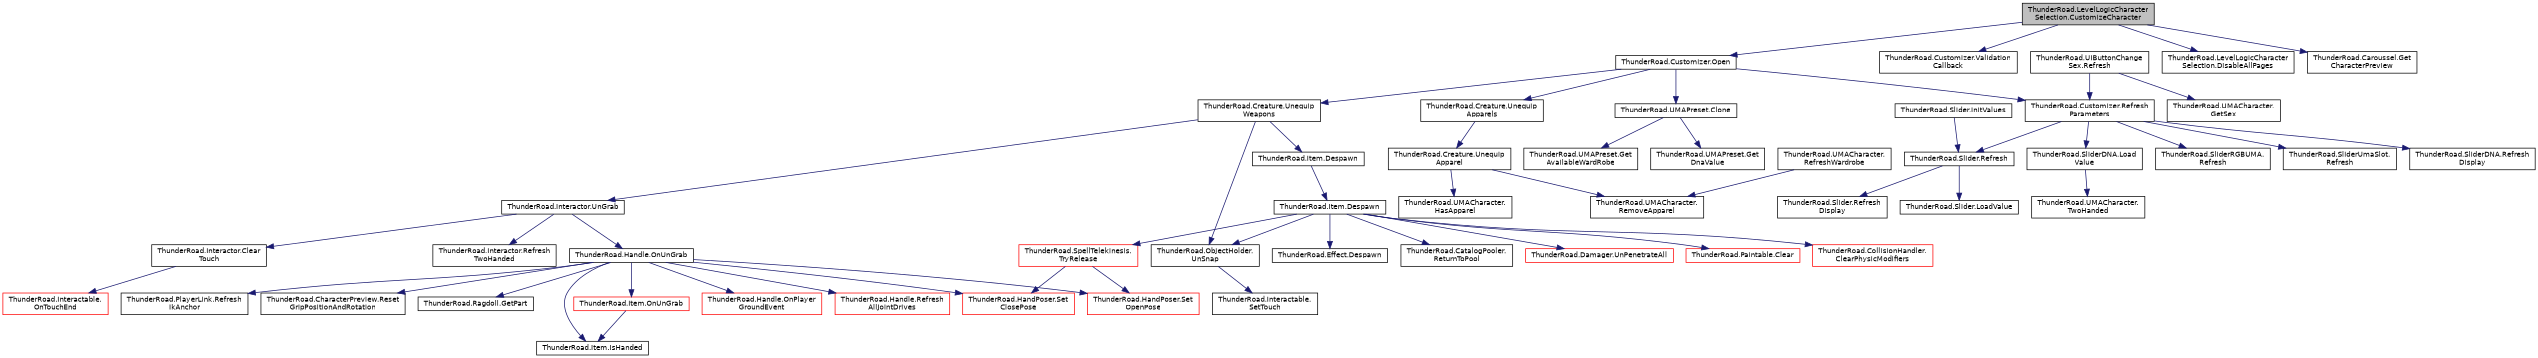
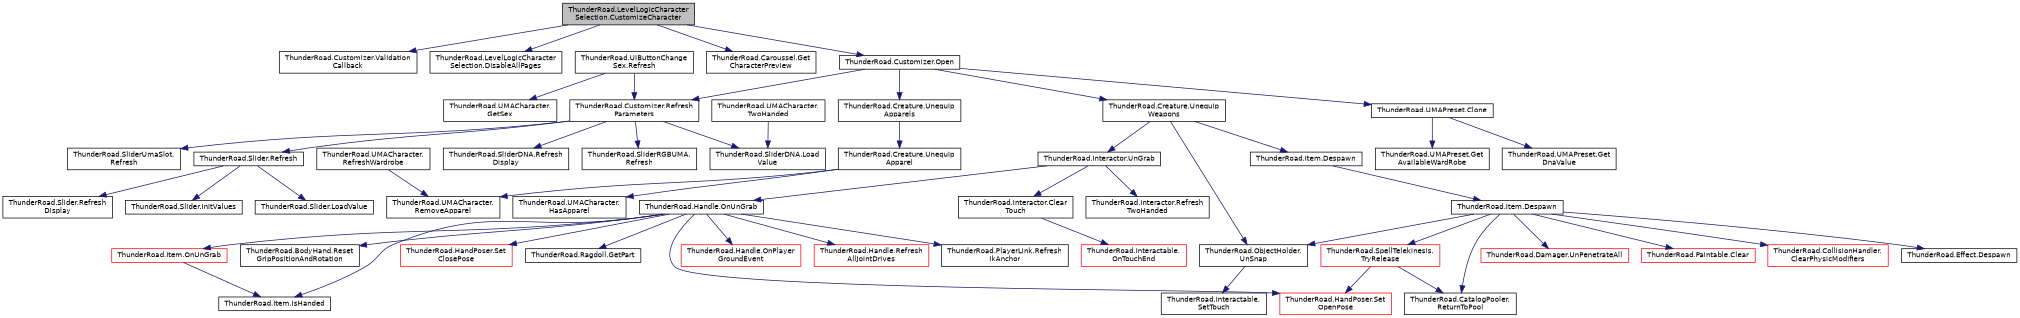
(1956, 131) -> (219, 181)
(2086, 179) -> (768, 131)
(1051, 277) -> (1417, 278)
(333, 304) -> (300, 256)
